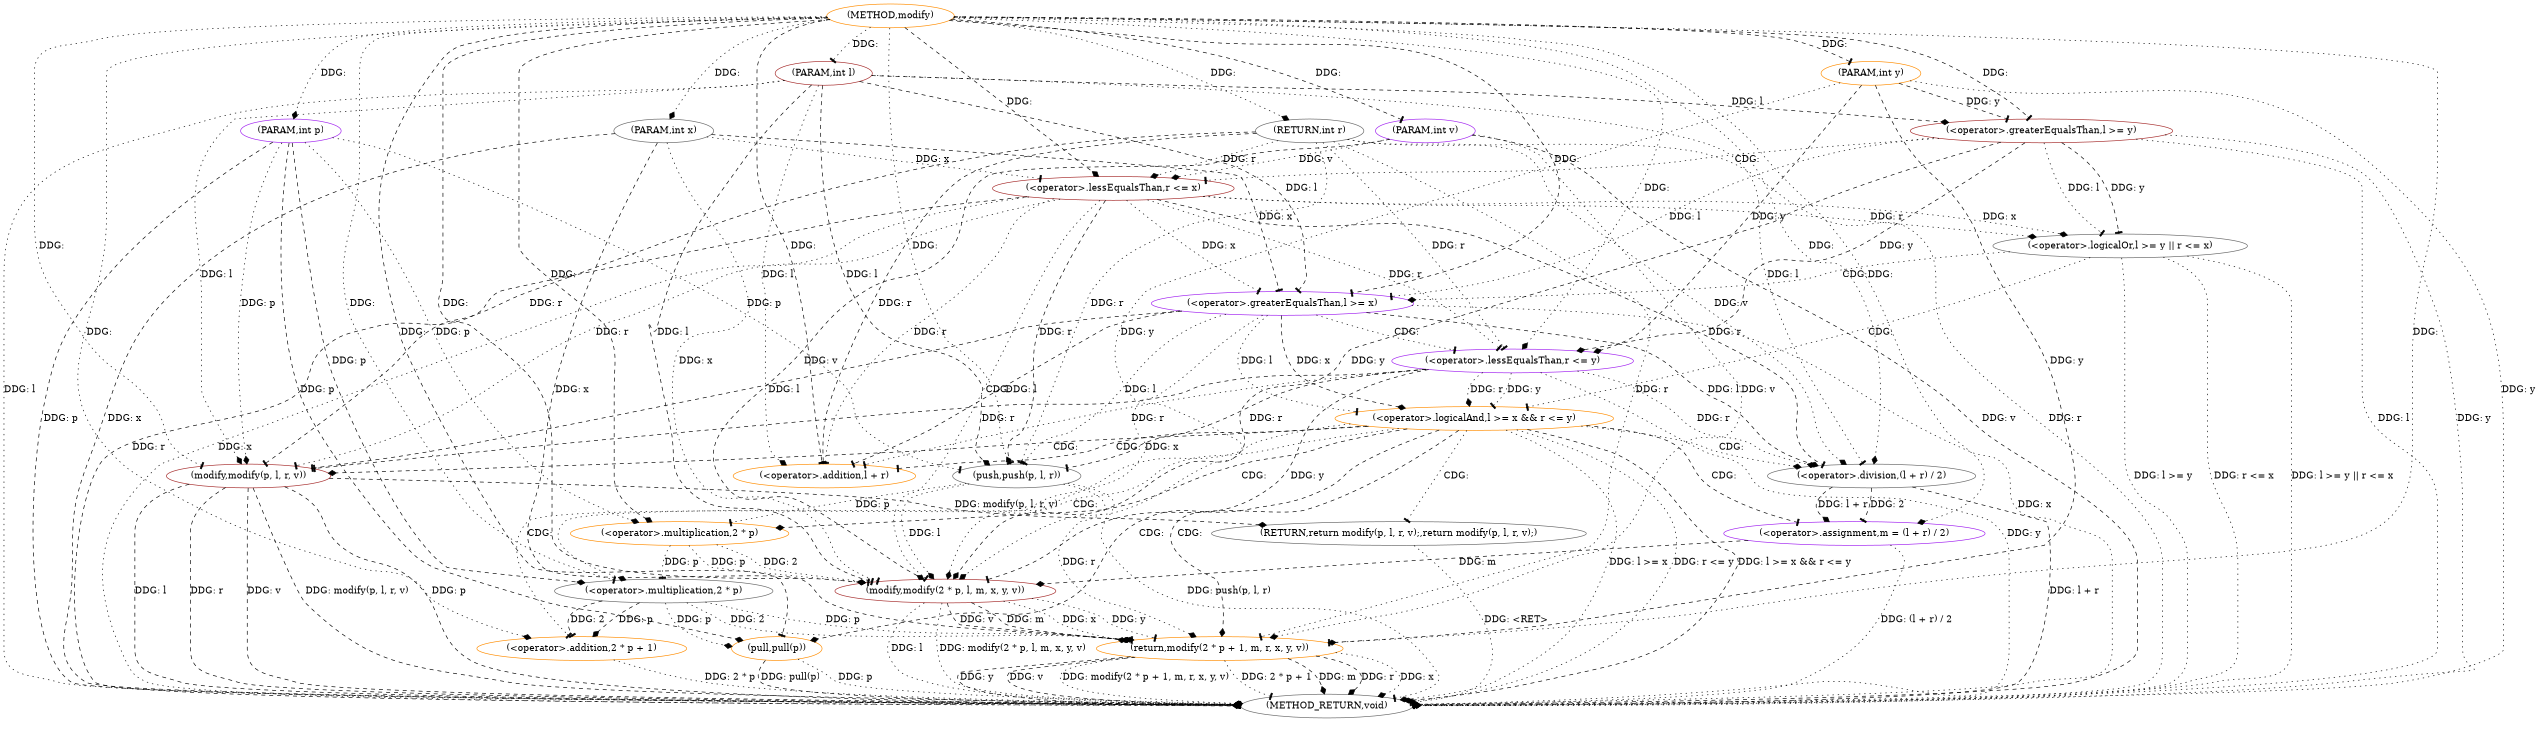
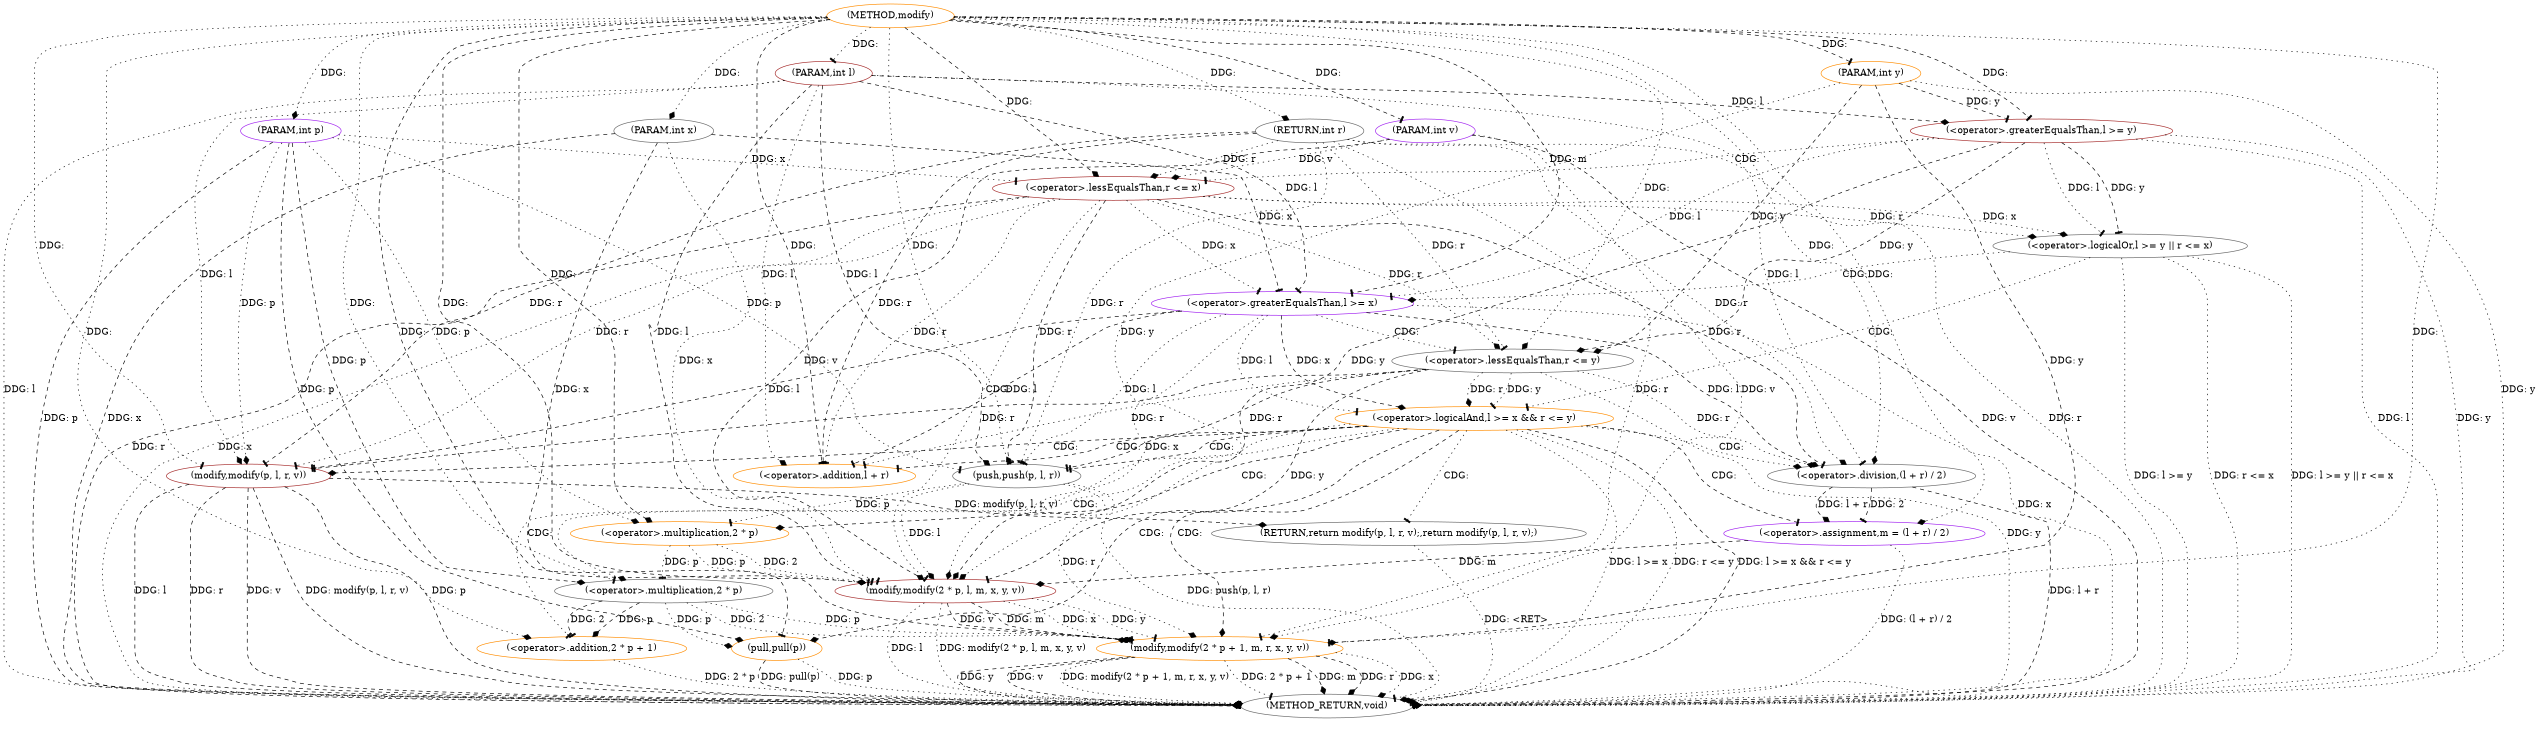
(873, 158) -> (659, 157)
(1568, 160) -> (1568, 160)
(1327, 258) -> (1327, 258)
(1731, 303) -> (1731, 303)
(1513, 361) -> (1513, 361)
none -> (1218, 440)
(1220, 649) -> (1220, 649)
